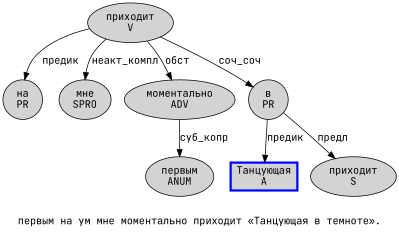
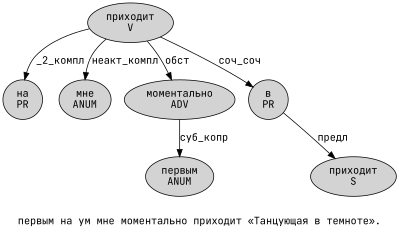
(60, 61) -> (60, 61)
(85, 100) -> (85, 100)
(264, 177) -> none
